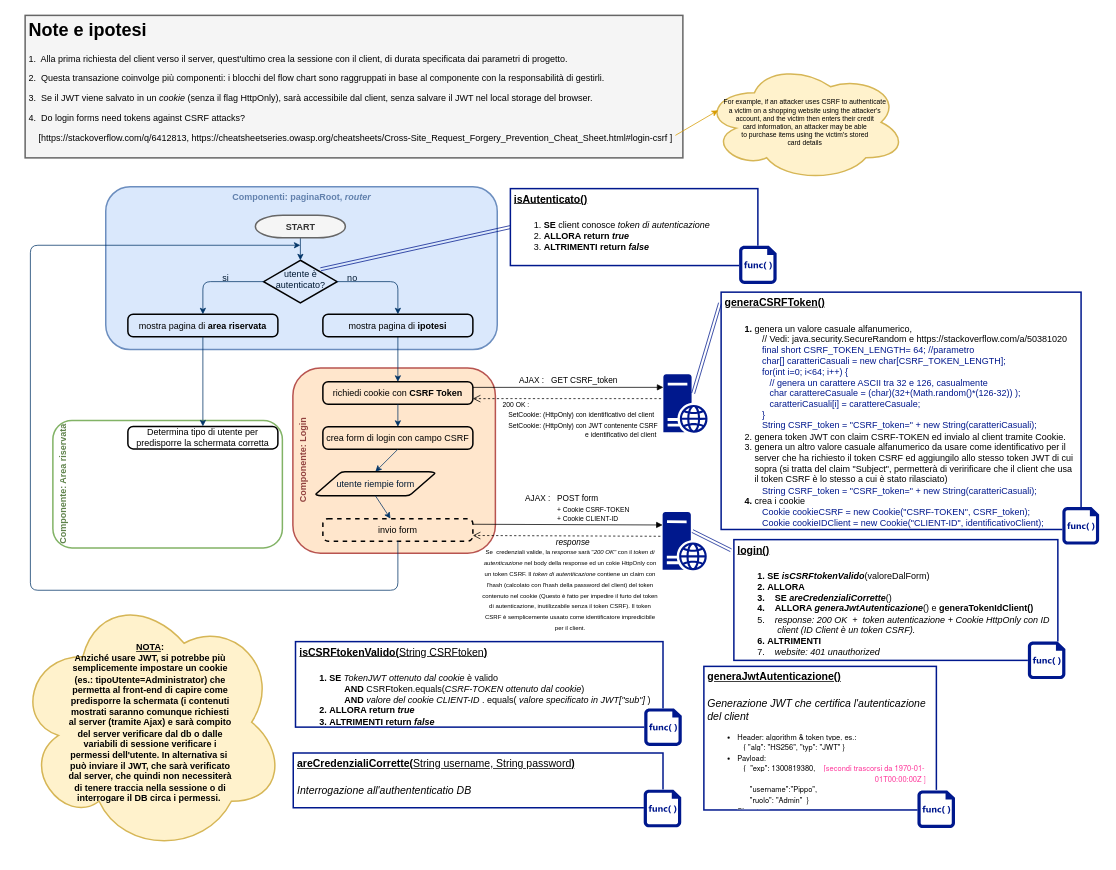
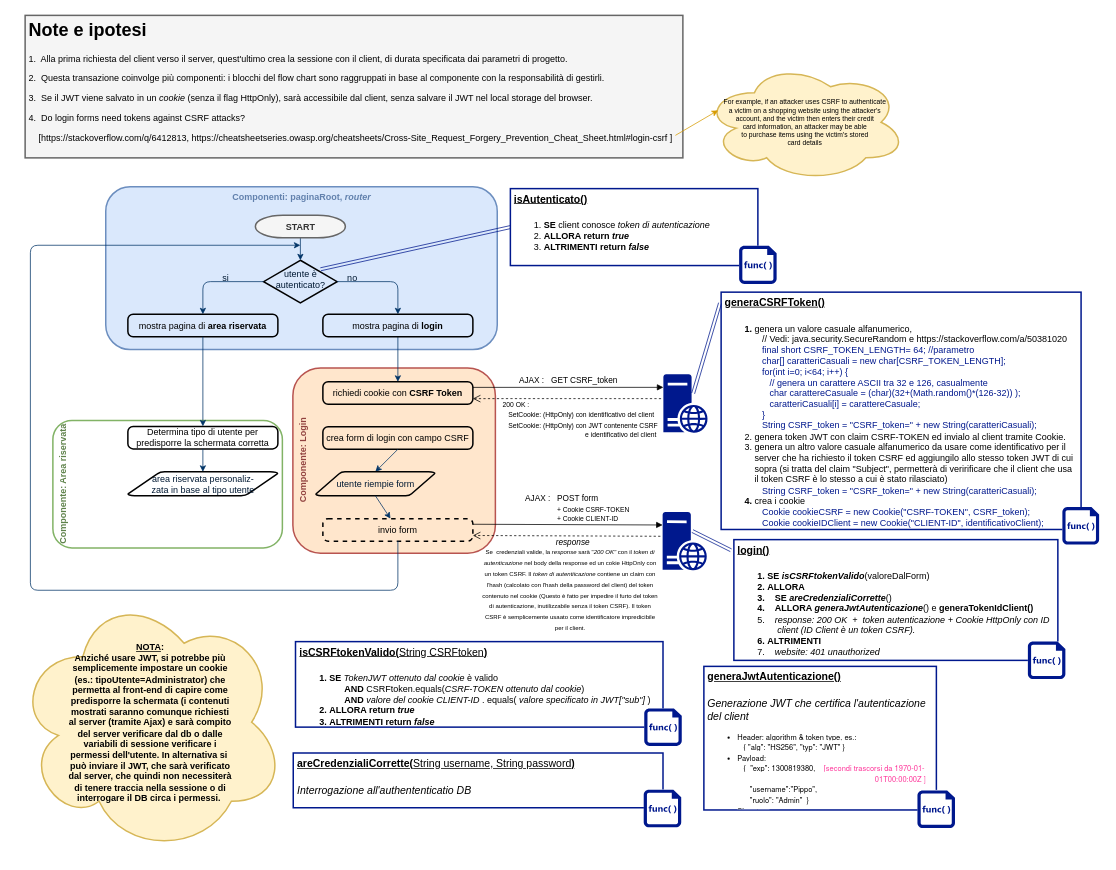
(398, 326) -> (398, 326)
(398, 420) -> none
none -> (203, 465)
none -> (203, 484)
